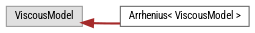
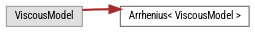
(107, 23) -> (96, 9)
